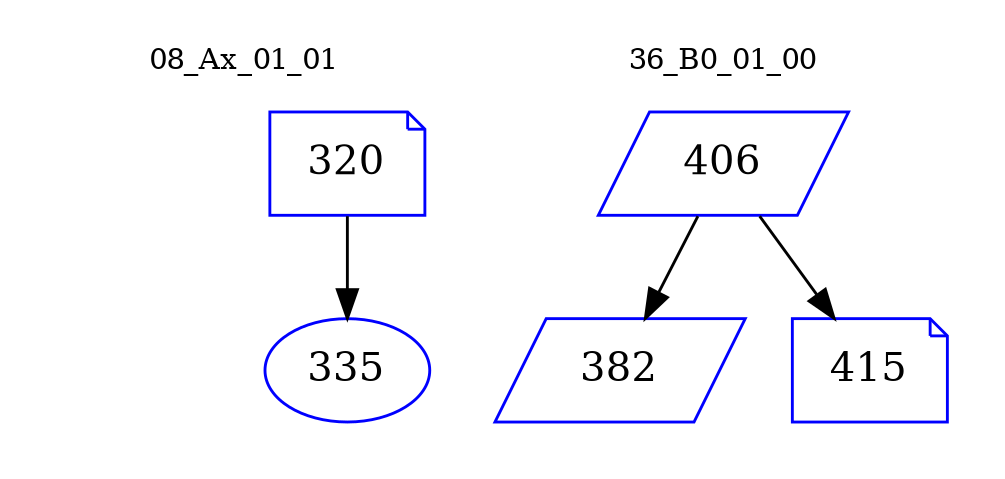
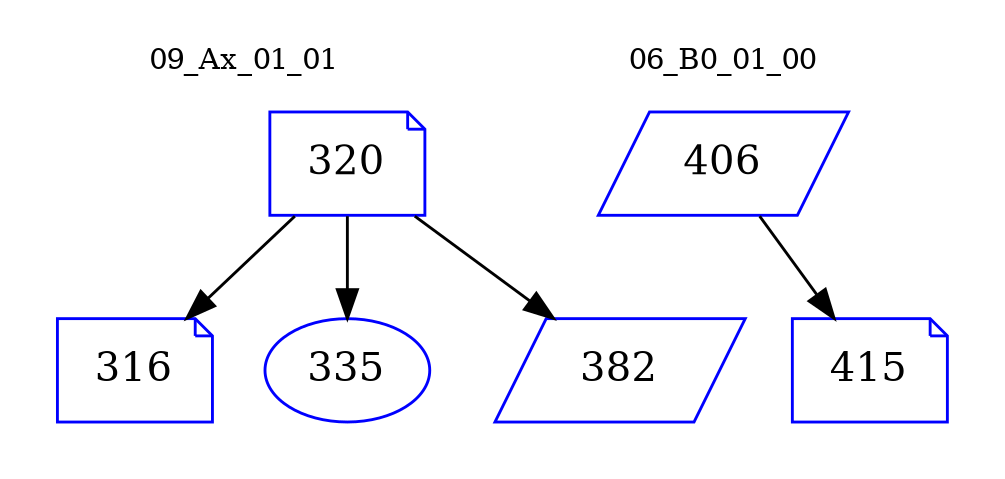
(244, 62) -> (244, 62)
(723, 62) -> (723, 62)
(678, 254) -> (495, 275)
none -> (135, 370)
